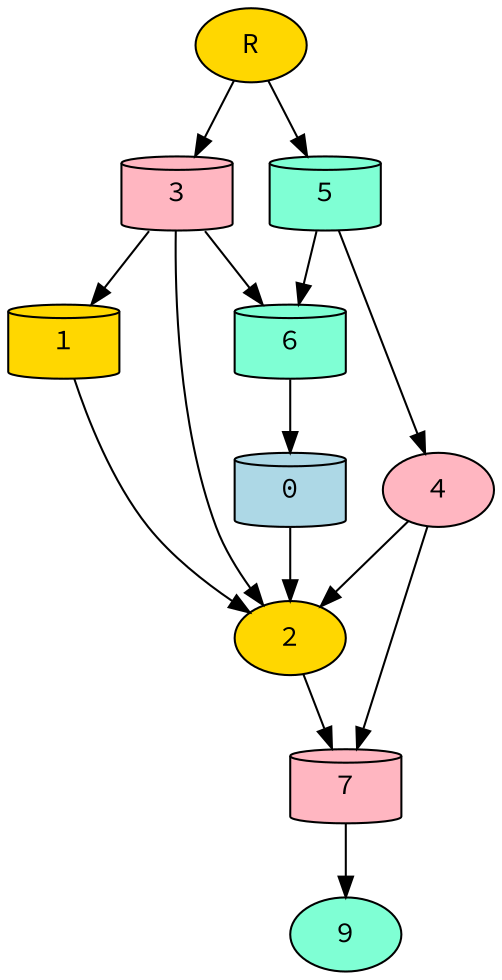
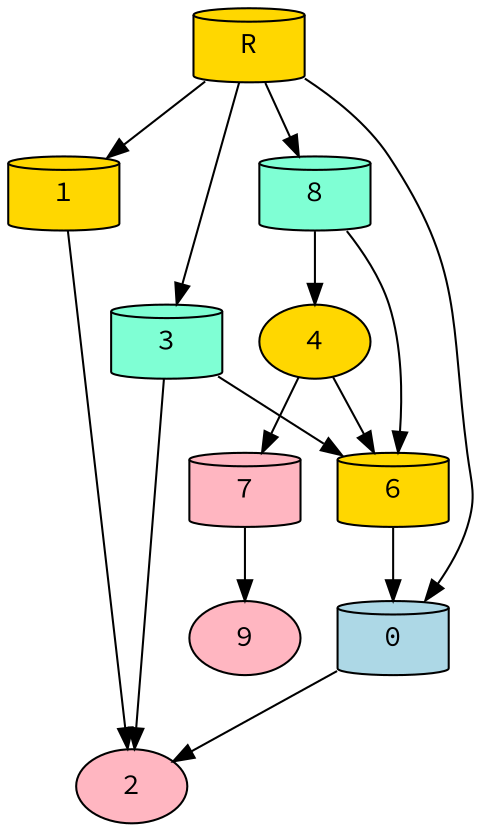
(251, 45) -> (249, 45)
(177, 193) -> (167, 342)
(325, 193) -> (315, 193)
(127, 260) -> (165, 113)
none -> (452, 310)
(290, 342) -> (393, 490)
(438, 490) -> (315, 342)
(372, 557) -> (349, 406)
(290, 638) -> (132, 786)
(314, 701) -> none
(346, 934) -> (245, 638)
